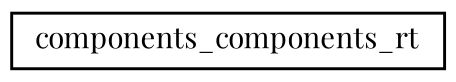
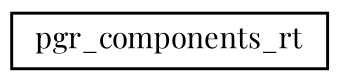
(228, 41) -> (170, 41)
